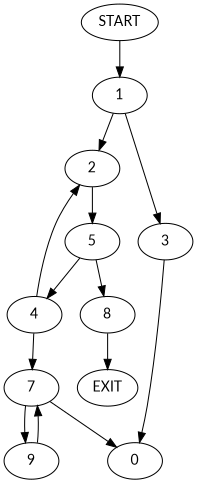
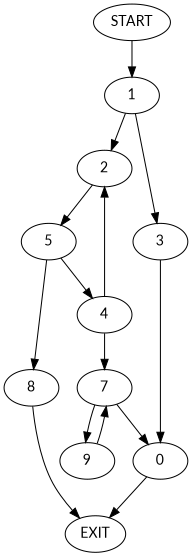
none -> (132, 493)
